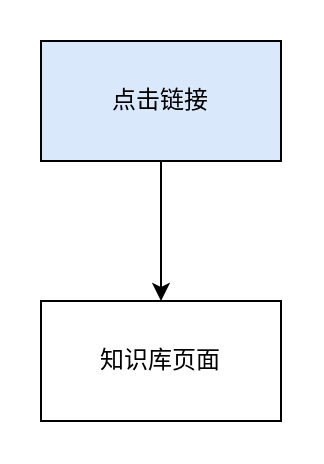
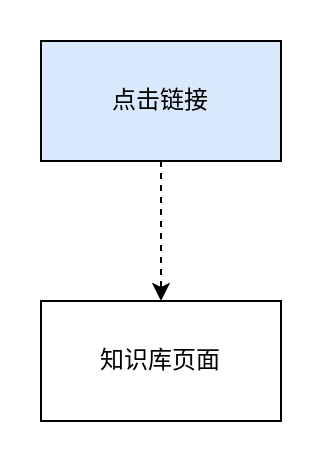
(161, 222) -> (161, 222)
